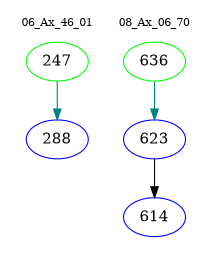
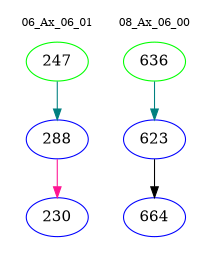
(57, 23) -> (57, 23)
(155, 23) -> (155, 23)
none -> (57, 217)
(155, 217) -> (155, 217)
